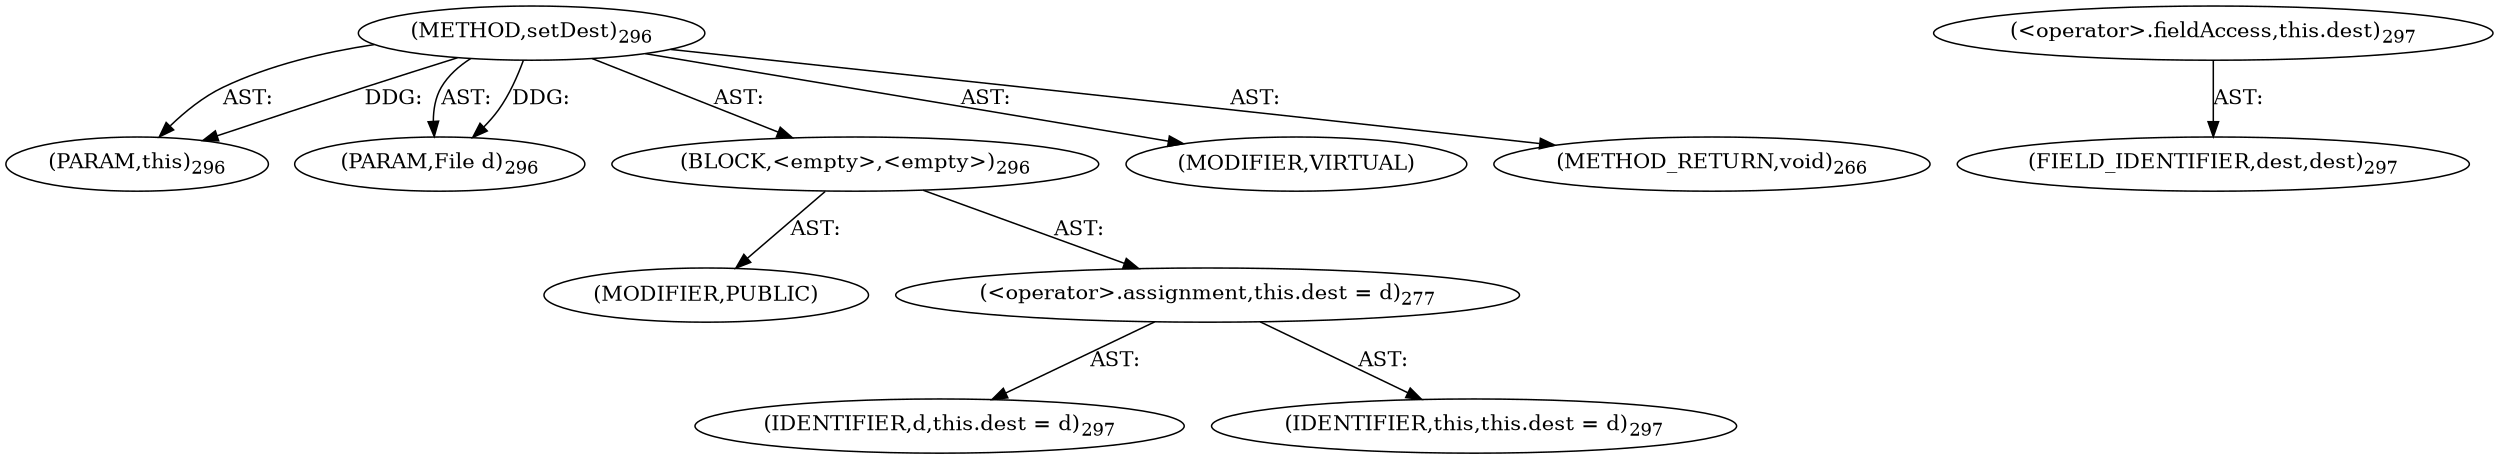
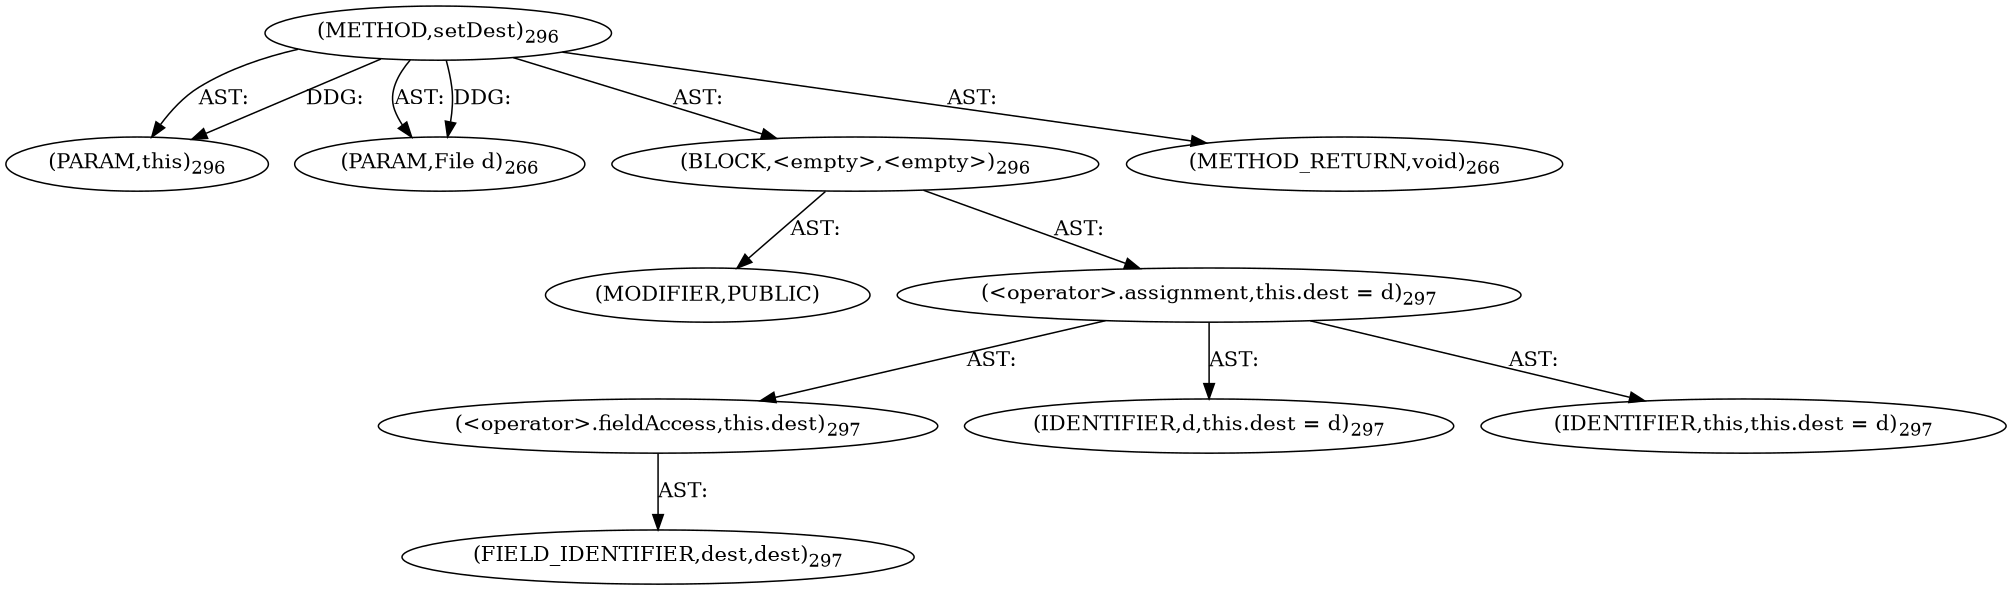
(522, 162) -> (522, 162)
(1296, 164) -> none
(1418, 293) -> (1420, 293)
none -> (940, 359)
